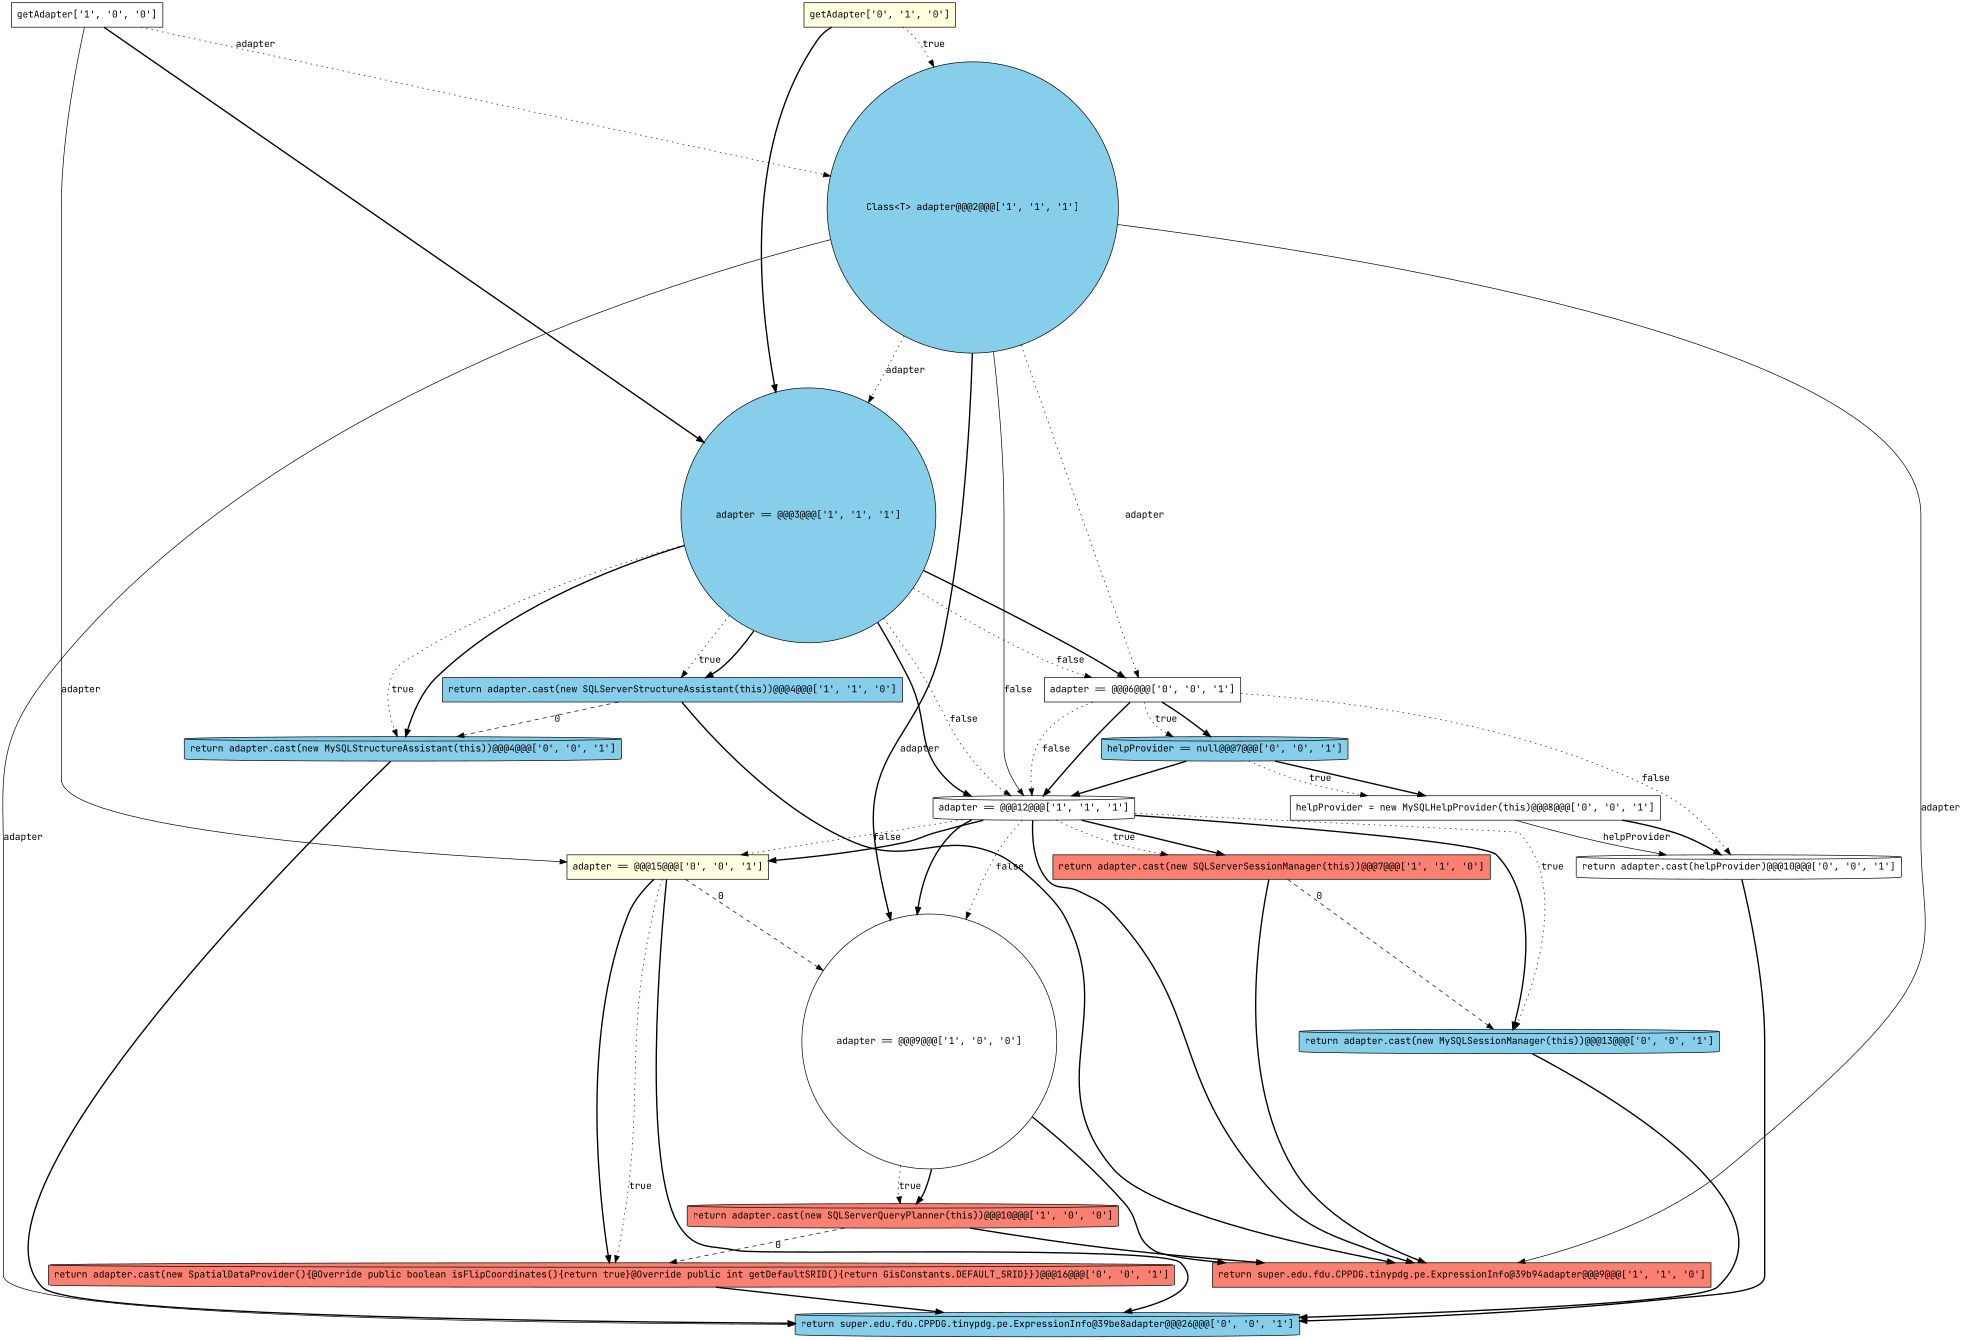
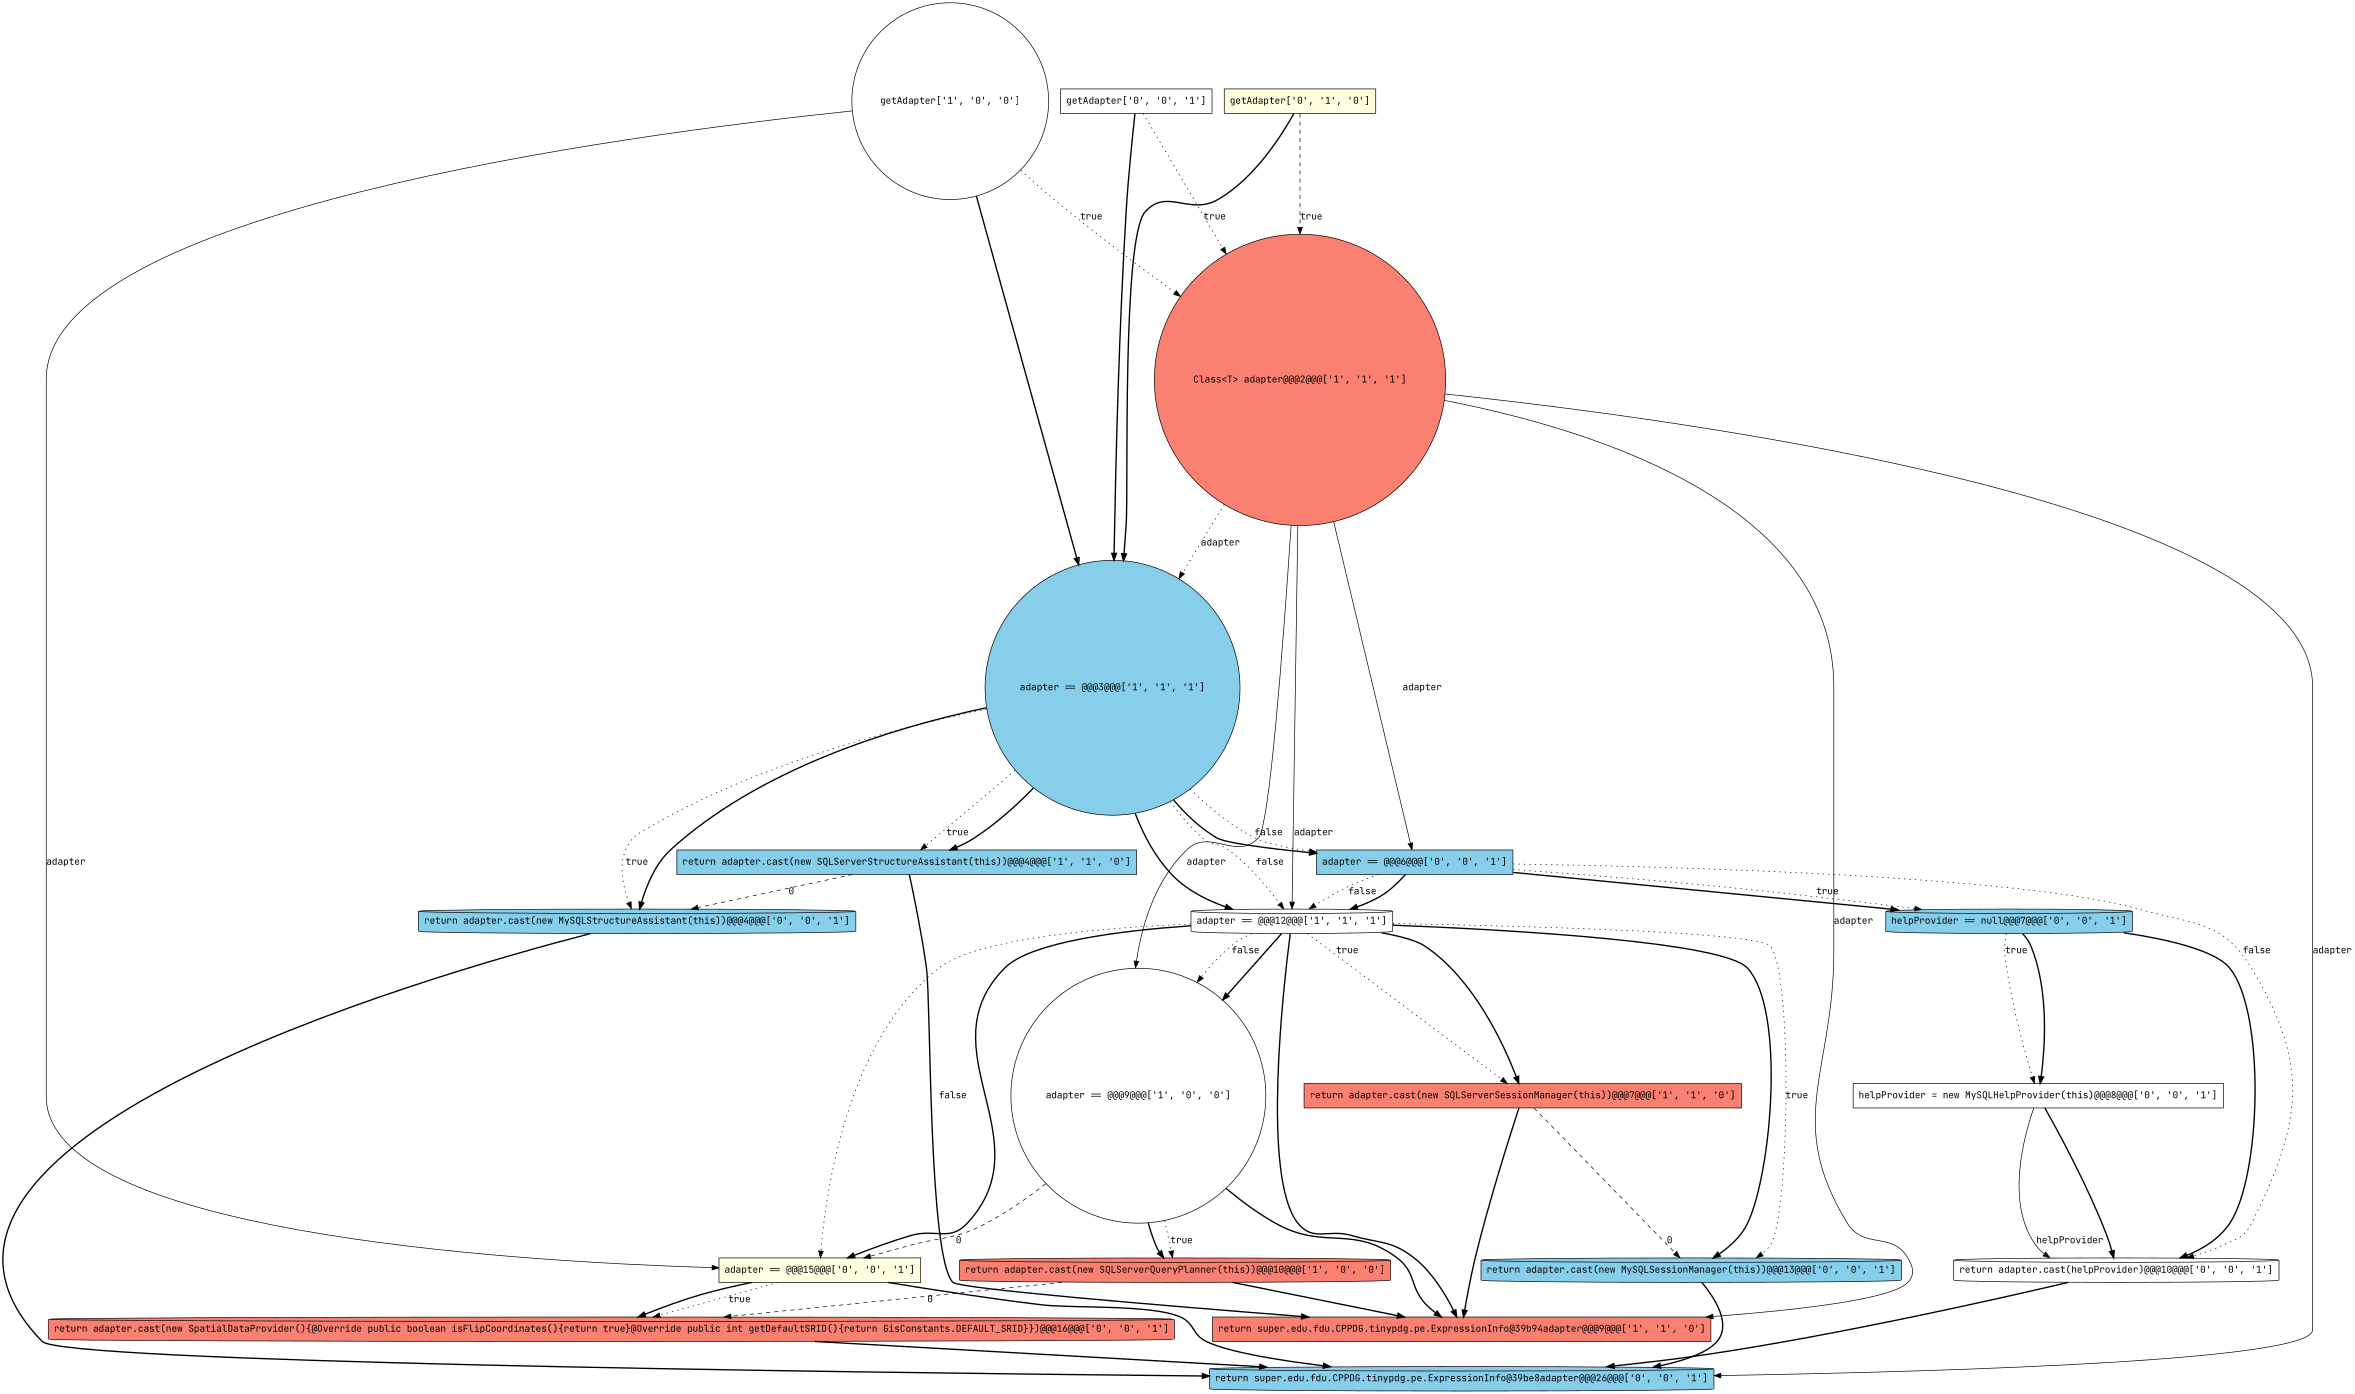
(87, 15) -> (950, 101)
(919, 42) -> (1300, 170)
(256, 44) -> (1091, 217)
none -> (1136, 101)
(973, 207) -> (1300, 380)
(1079, 508) -> (1372, 682)
(943, 640) -> (1269, 782)
(1018, 690) -> (1314, 833)
(1143, 690) -> (1415, 862)
(1133, 777) -> (2254, 1066)
(751, 923) -> (964, 1233)
